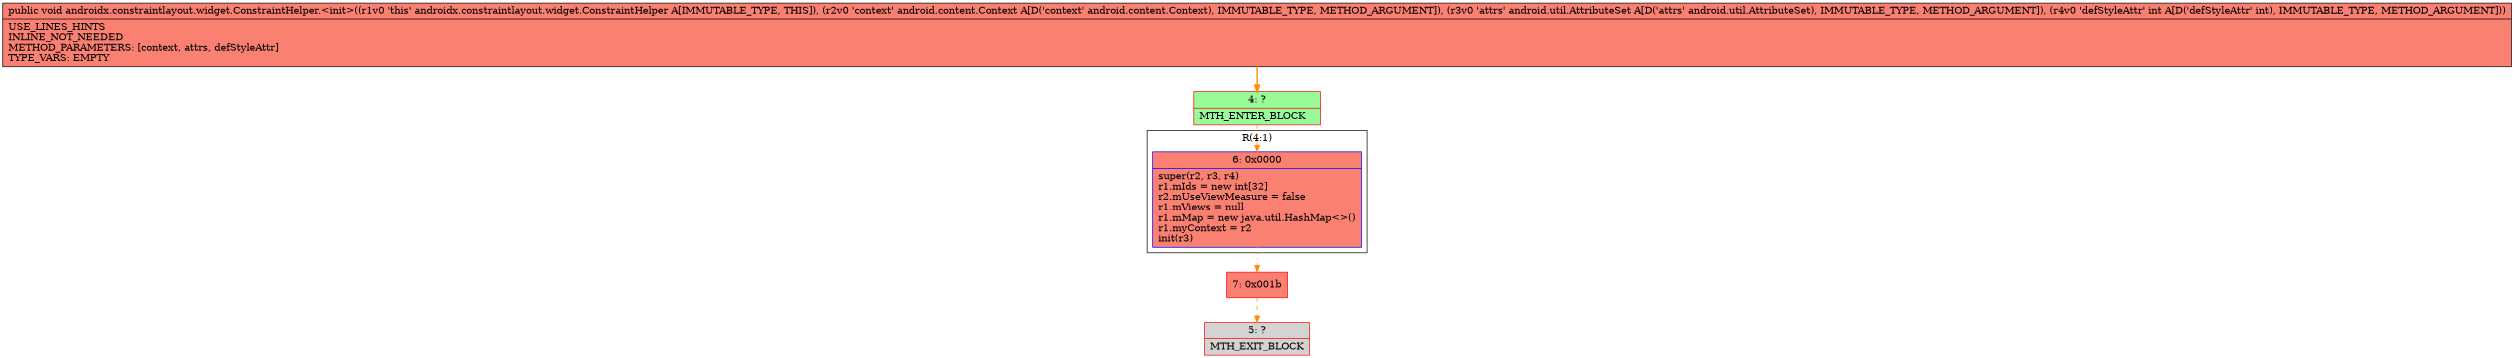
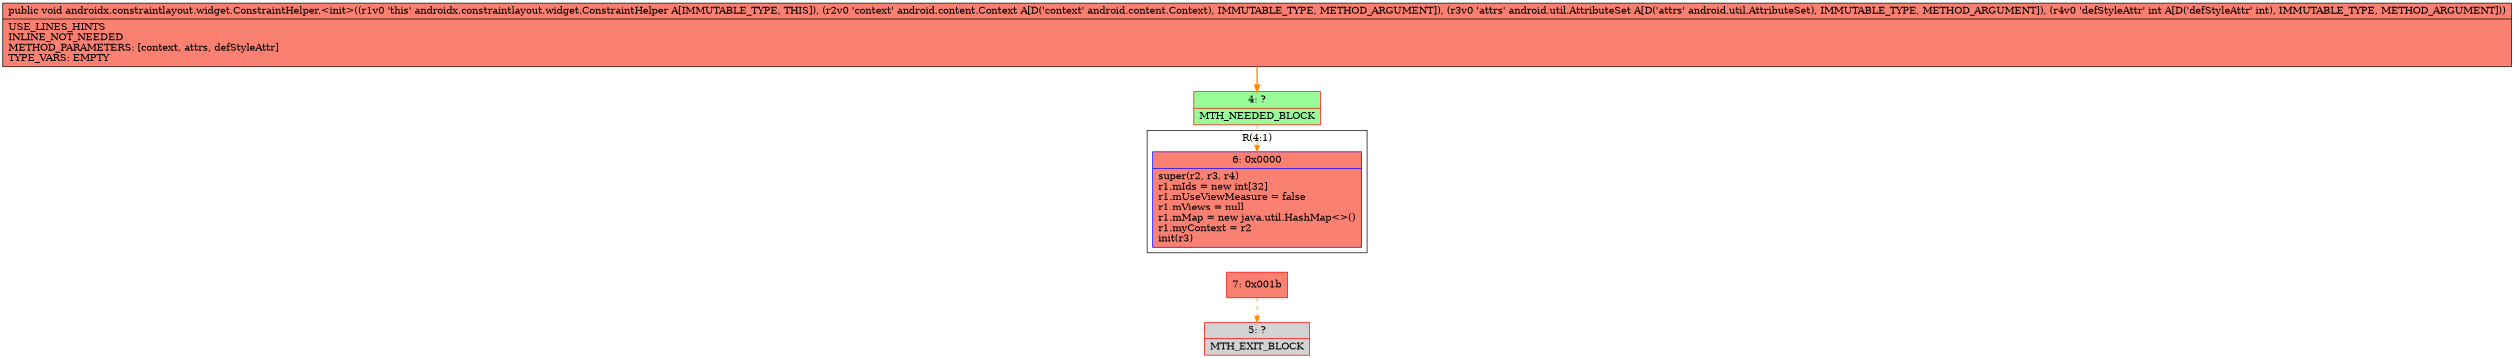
(1253, 116) -> (1257, 116)
(1232, 197) -> (1232, 197)
(1257, 257) -> none
